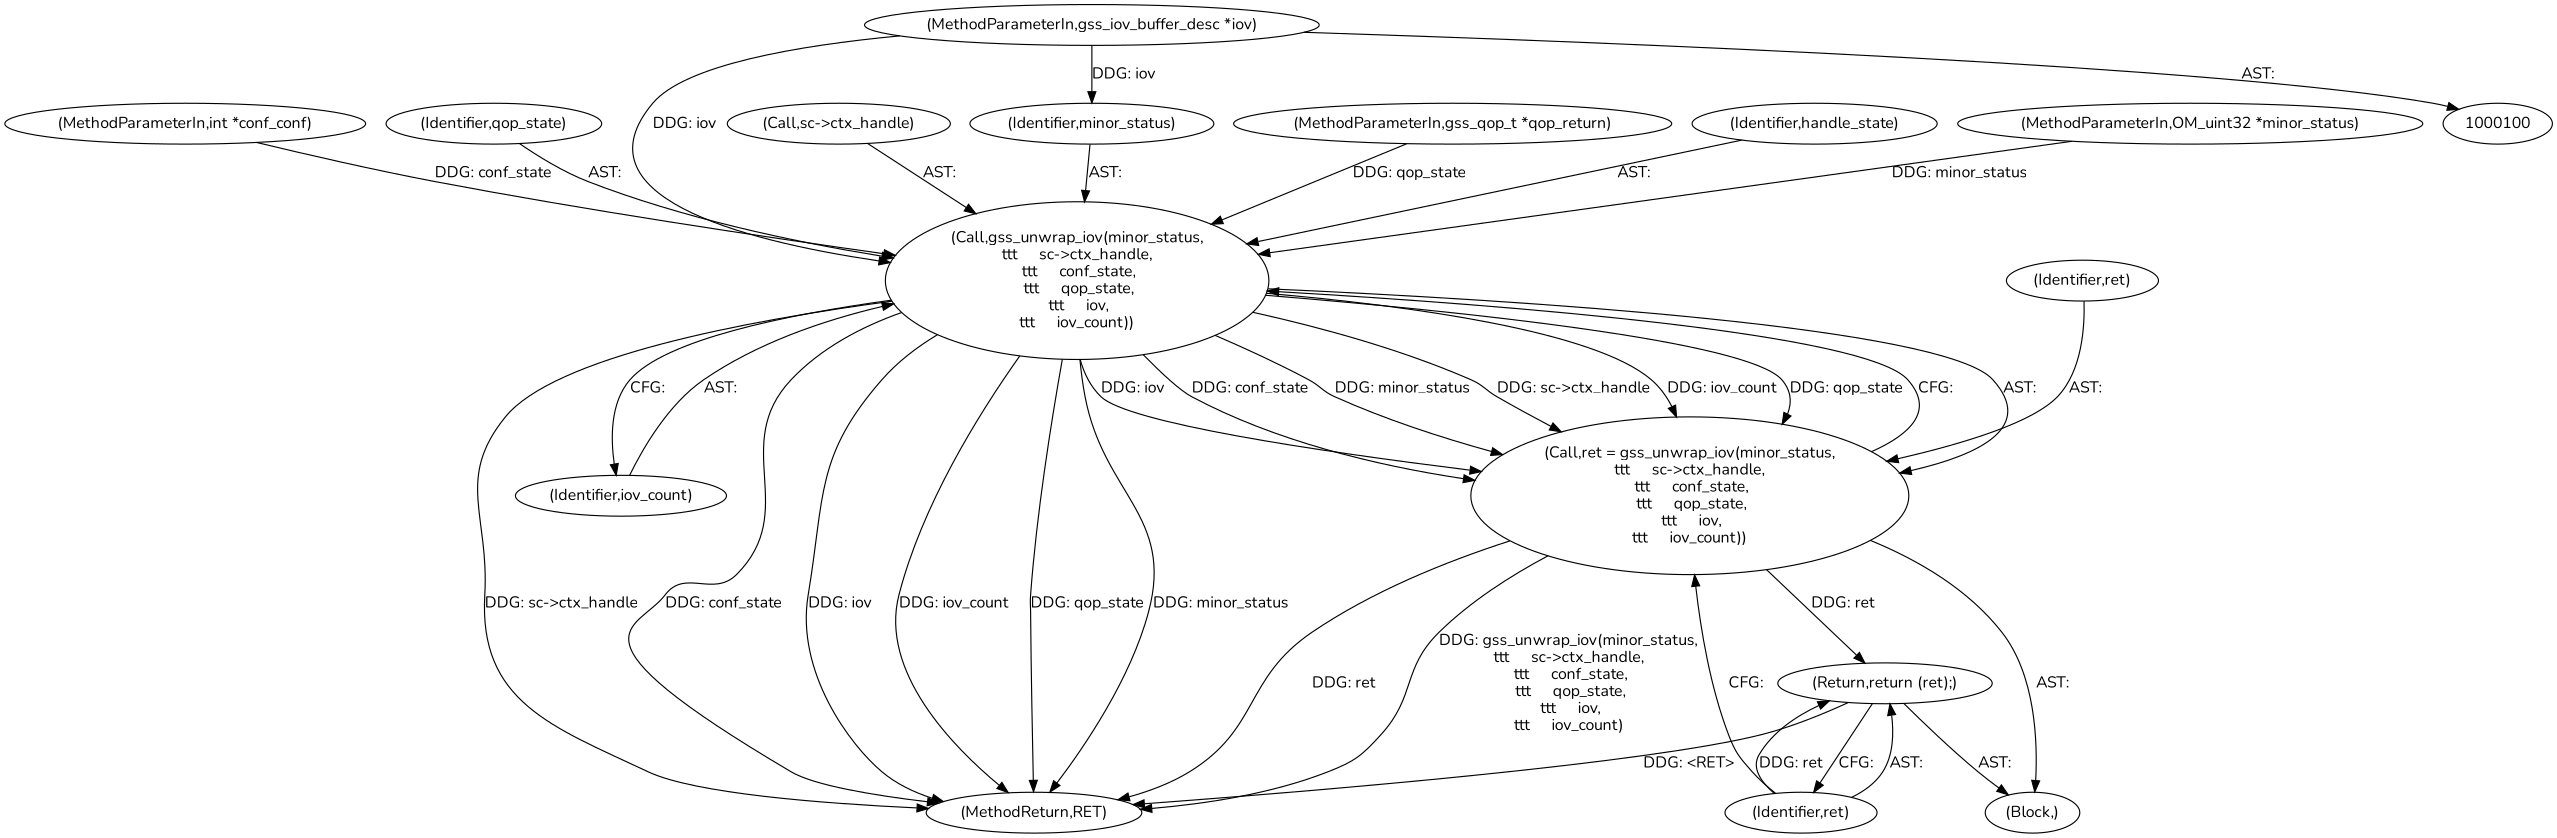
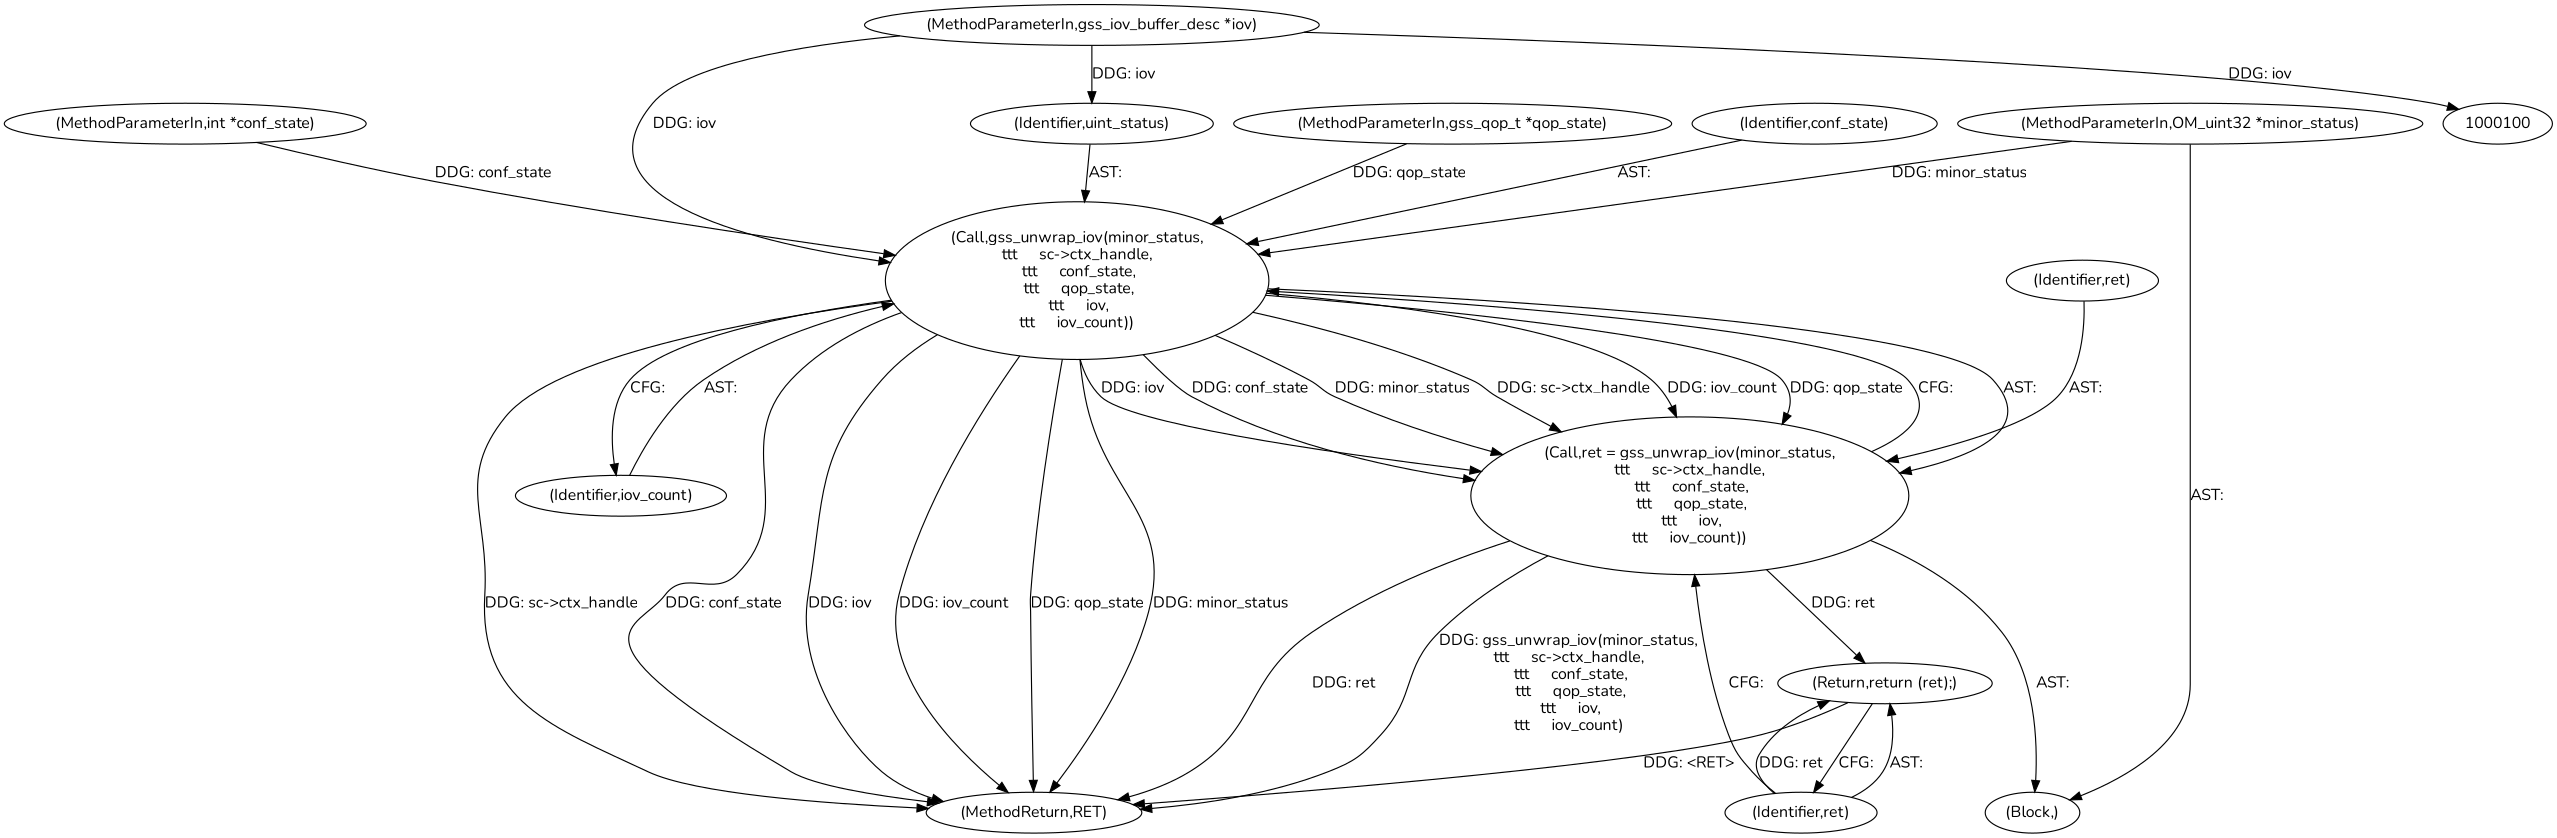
(2261, 74) -> (2261, 74)
(185, 124) -> (185, 124)
(494, 124) -> none
(839, 124) -> none
(1092, 124) -> (1092, 124)
(1453, 124) -> (1453, 124)
(1815, 124) -> (1815, 124)
(1950, 747) -> (2190, 497)
